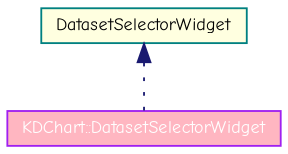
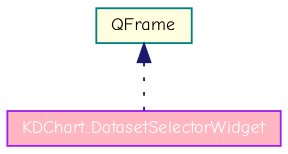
(144, 26) -> (144, 26)
